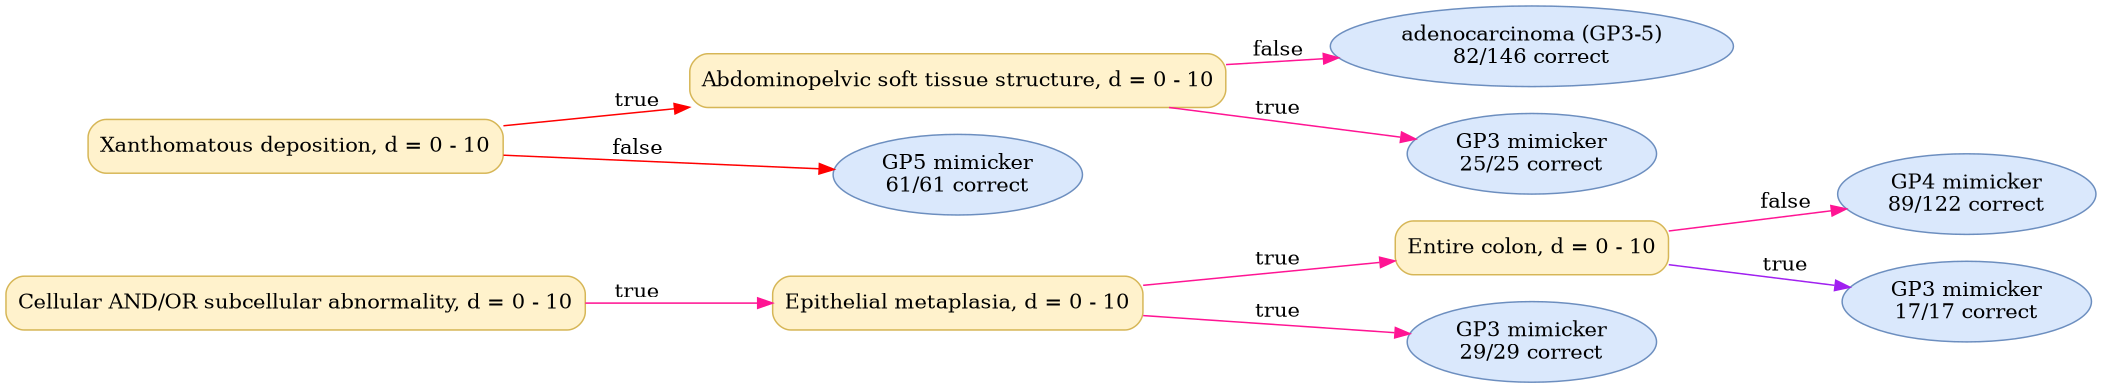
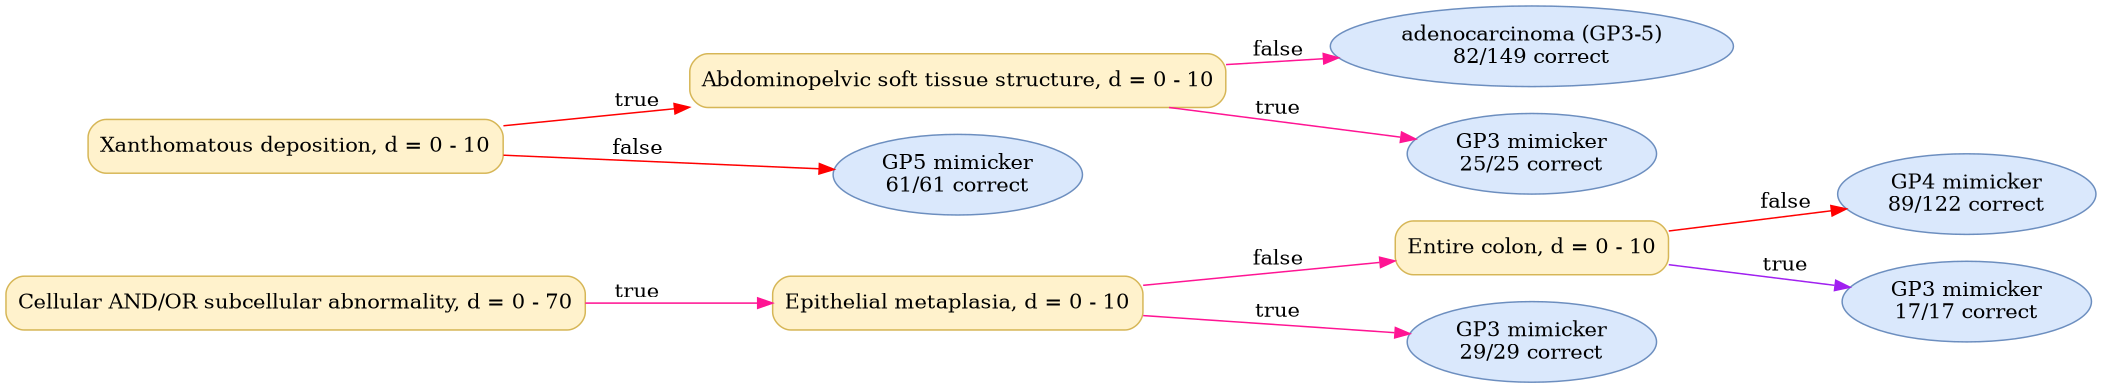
(1532, 57) -> (1532, 57)
(1750, 221) -> (1750, 221)
(1278, 259) -> (1278, 259)
(296, 303) -> (296, 303)
